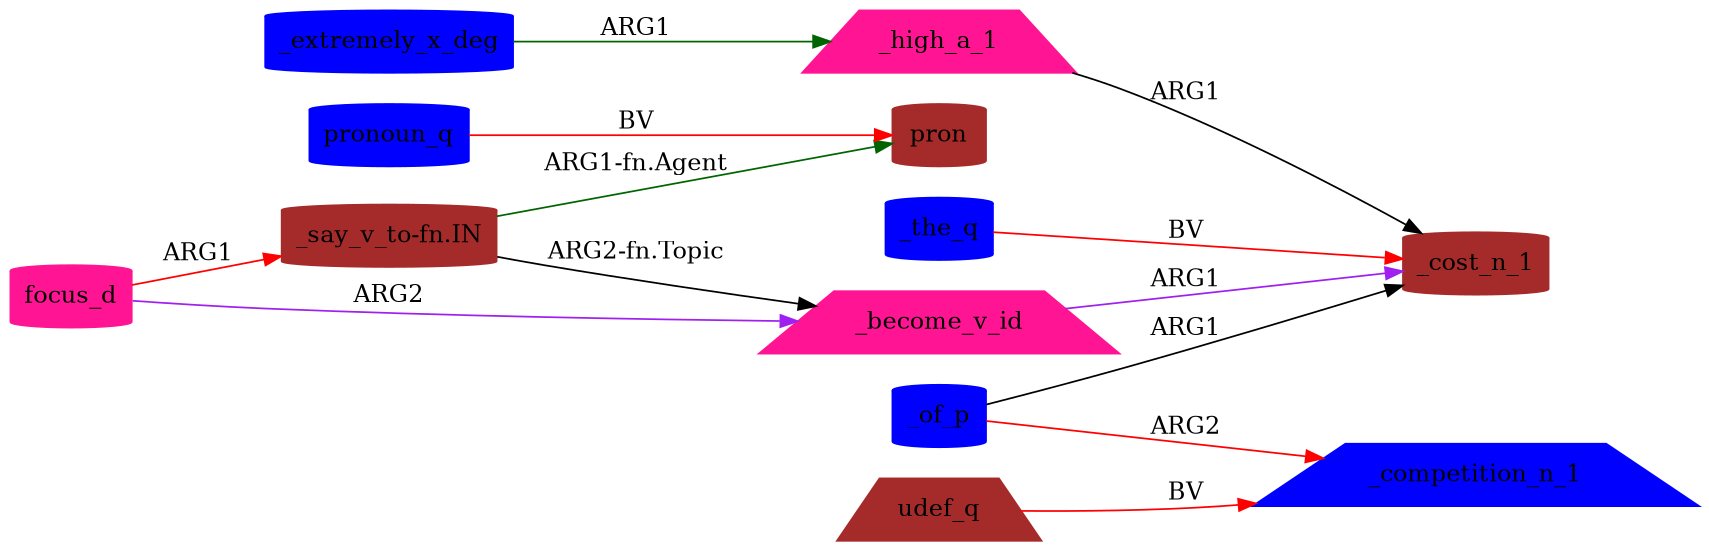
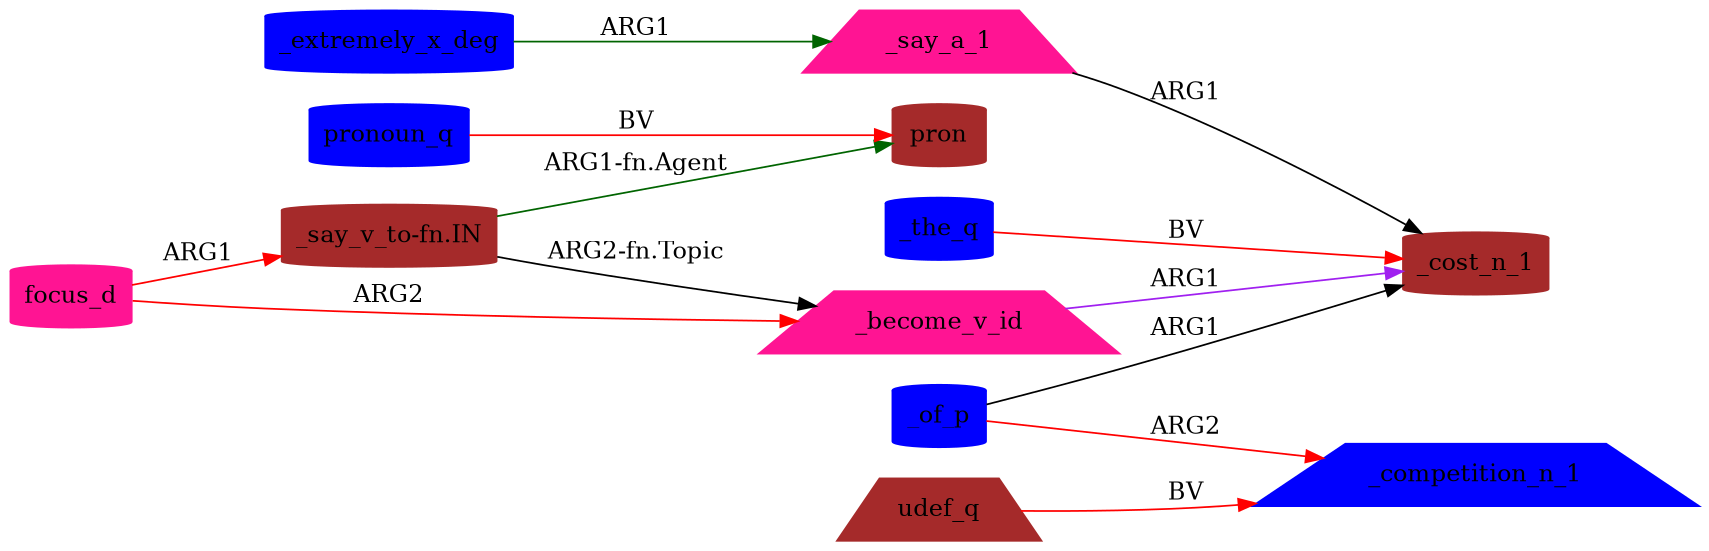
(939, 42) -> (939, 42)
(456, 315) -> (456, 315)
